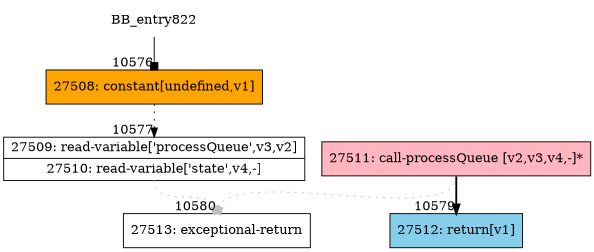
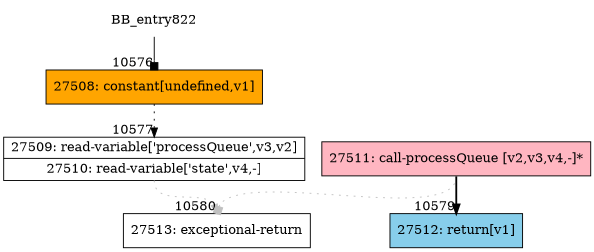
(181, 197) -> (181, 197)
